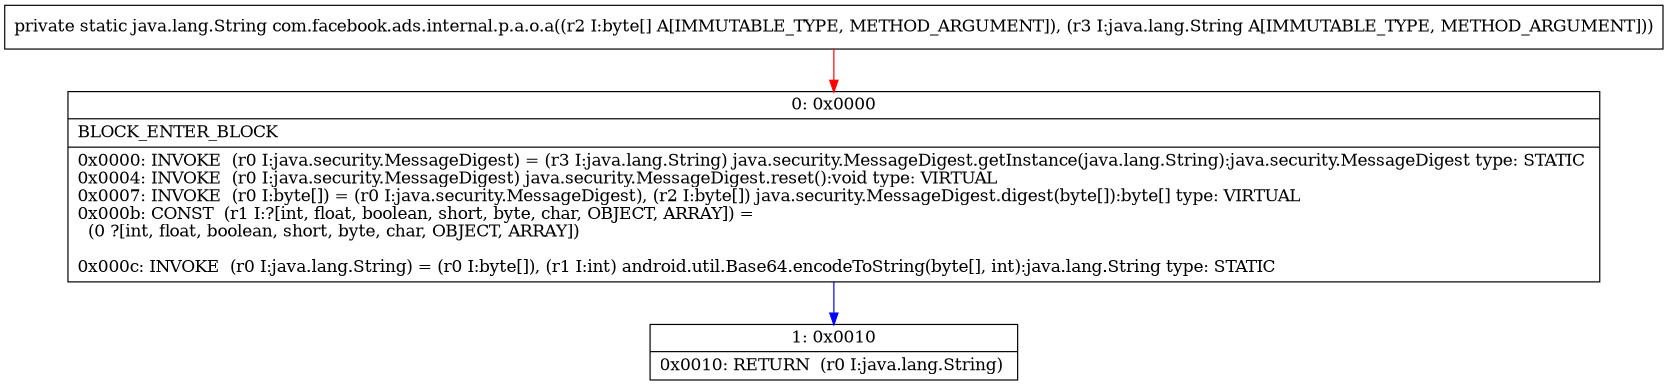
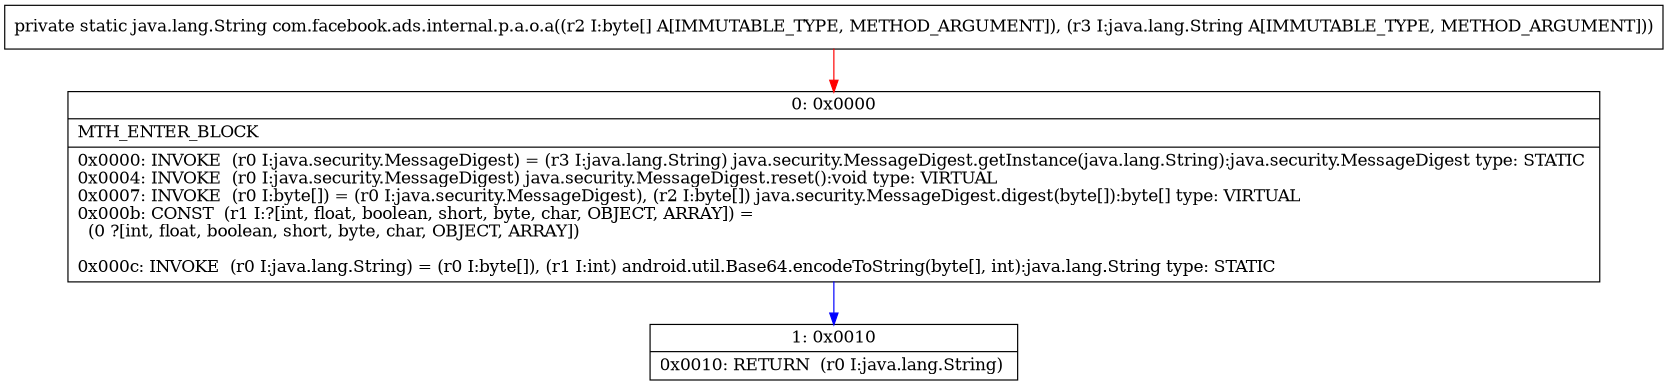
(178, 132) -> (168, 132)
